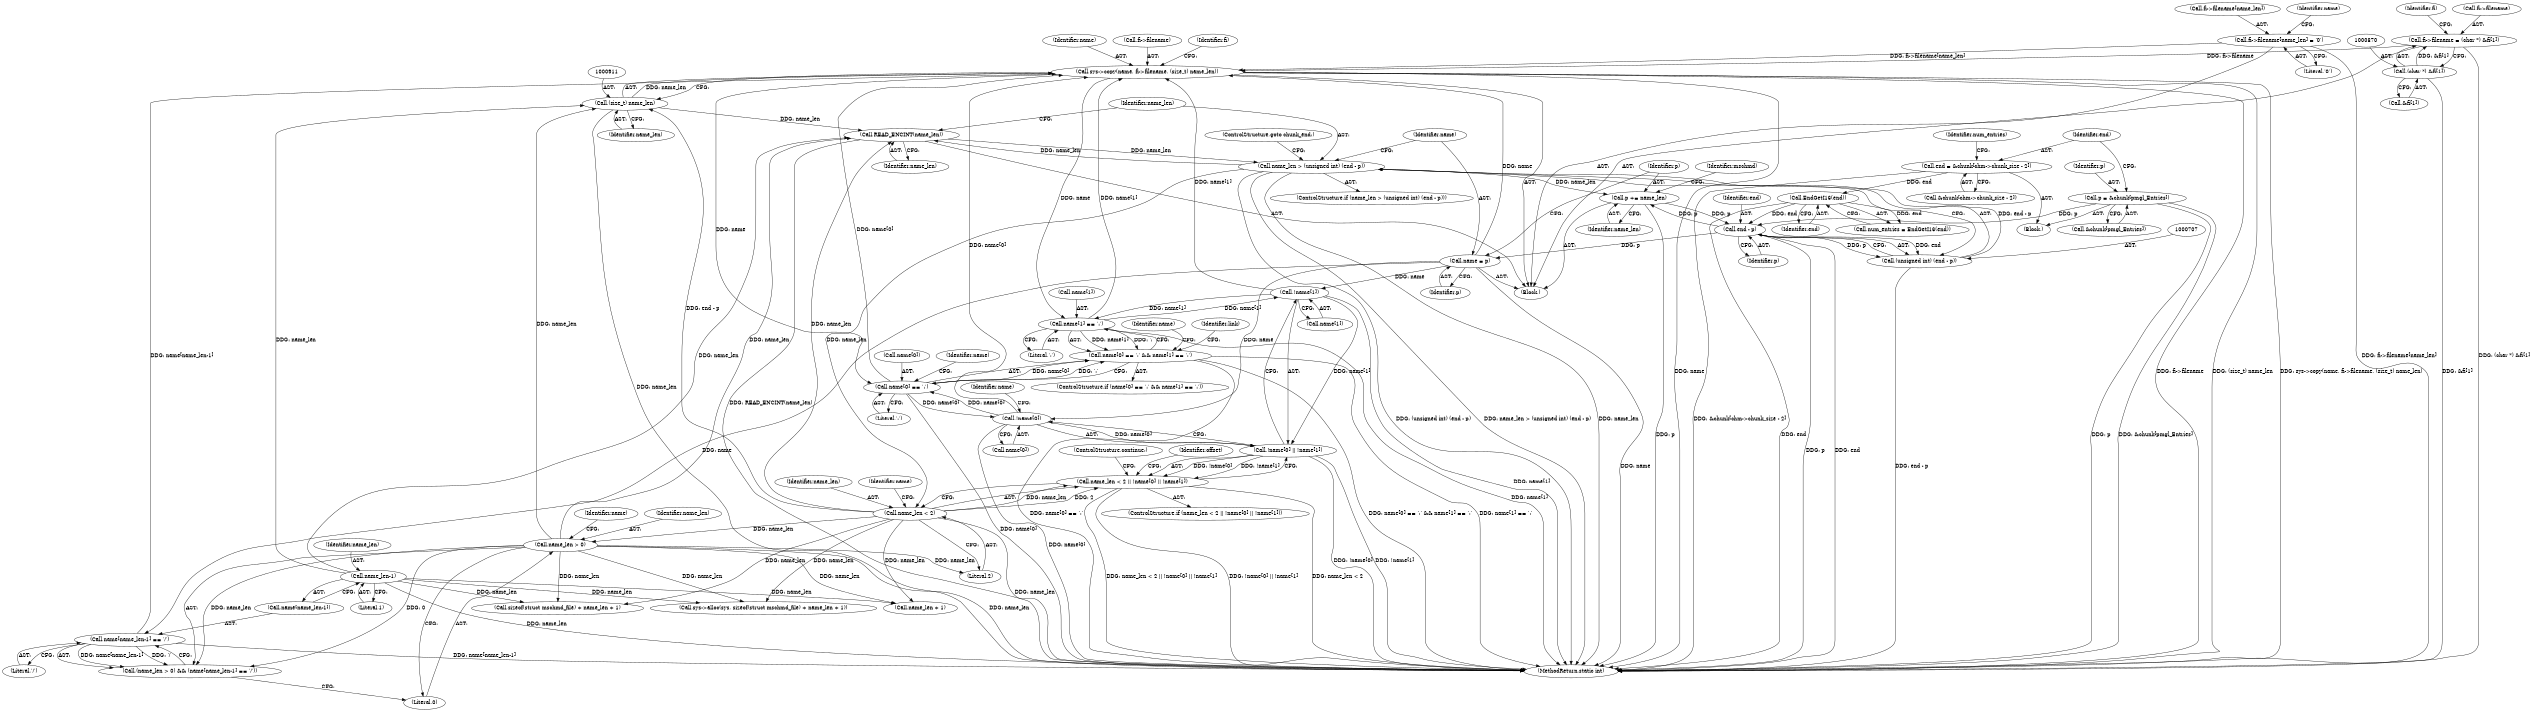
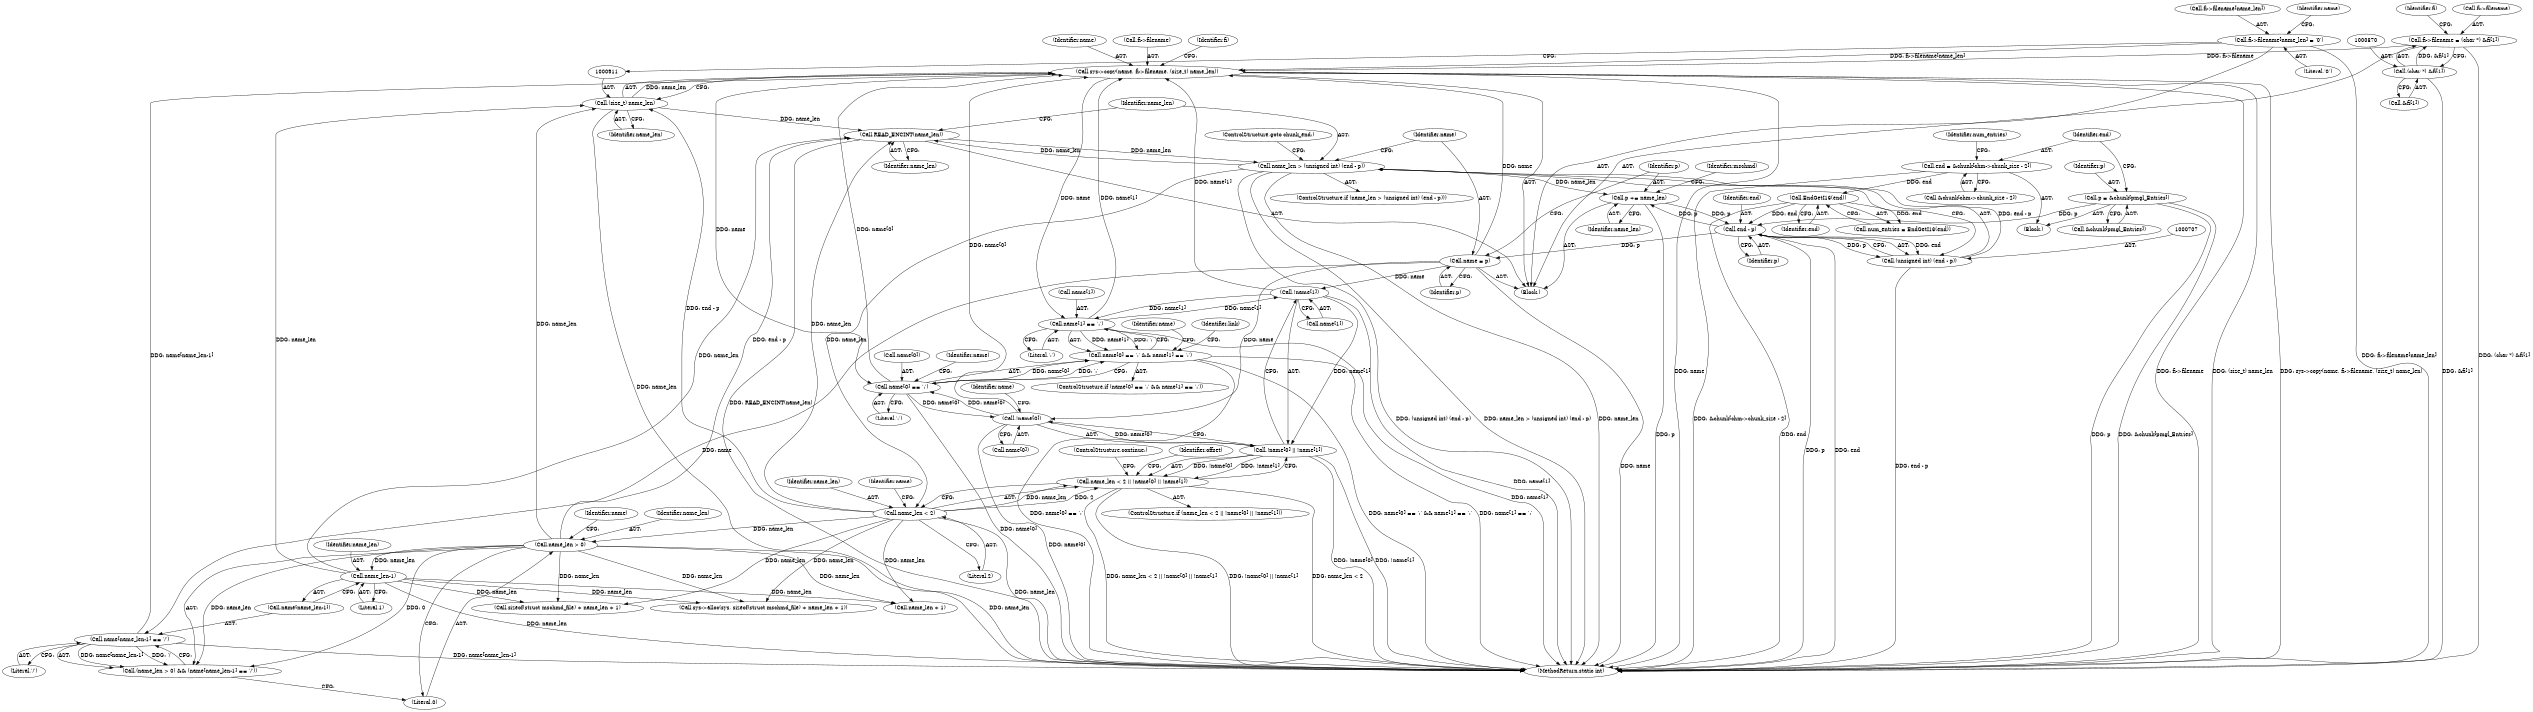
(2310, 53) -> (1424, 57)
(769, 340) -> (769, 340)
(753, 548) -> (444, 548)
